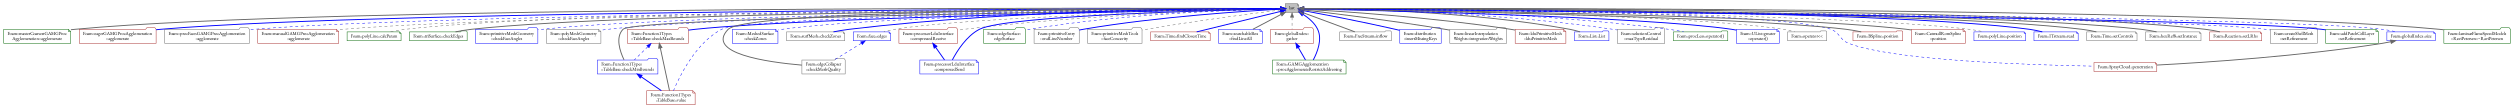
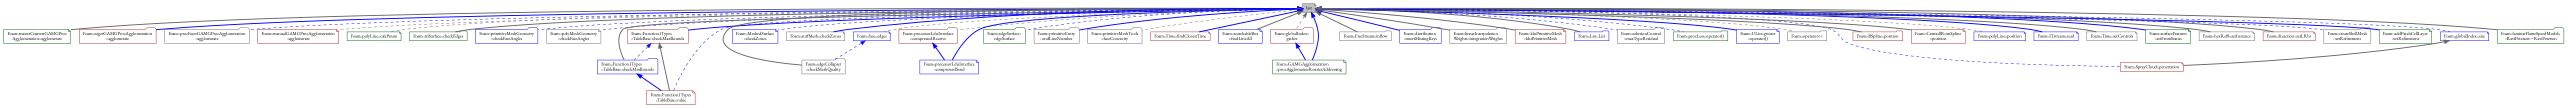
none -> (2168, 36)
